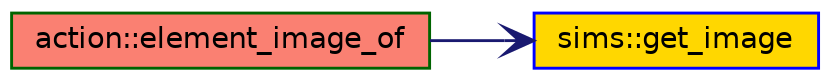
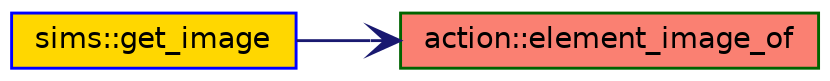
(467, 41) -> (334, 41)
